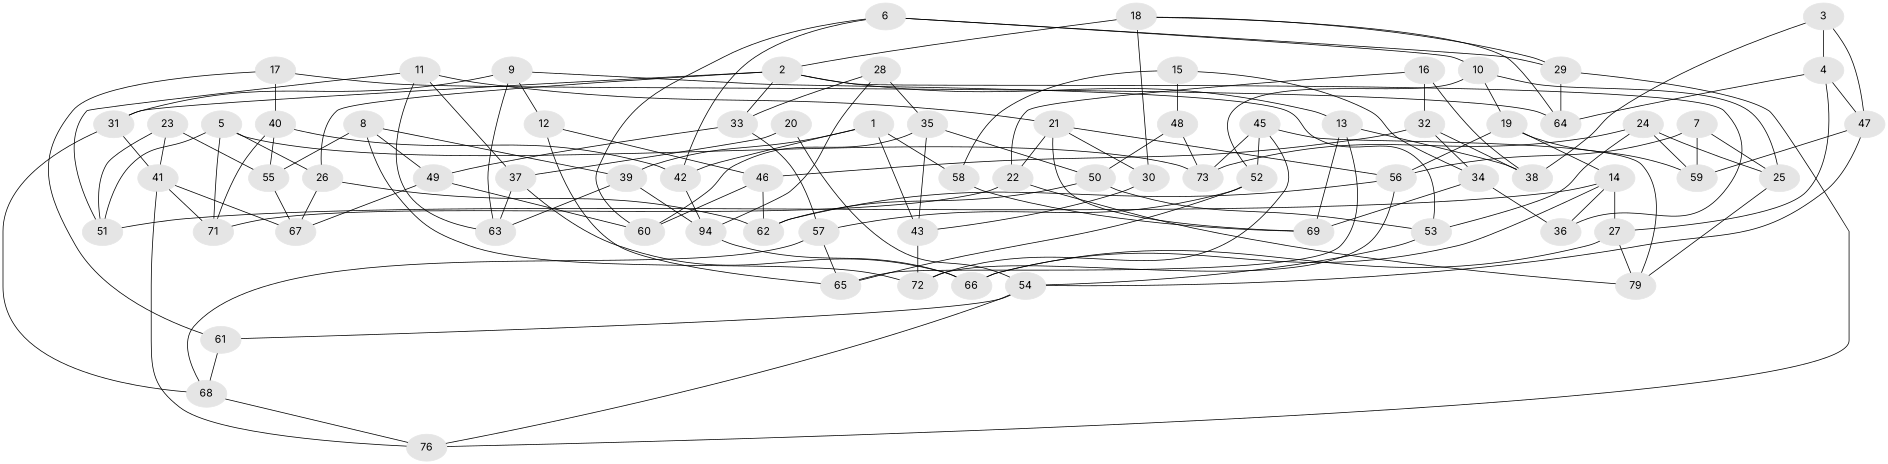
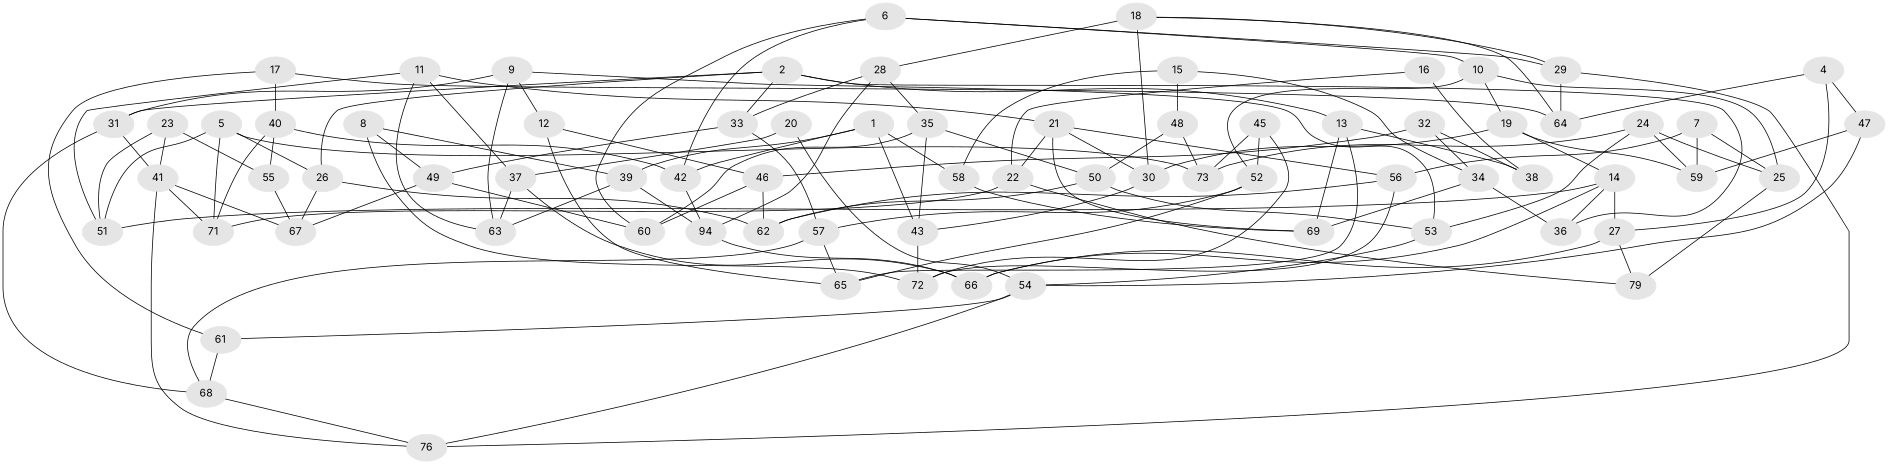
(1824, 16) -> none
(959, 41) -> (1008, 43)
(1425, 95) -> none
(315, 152) -> none
(1446, 154) -> (1326, 146)
(1636, 162) -> none
